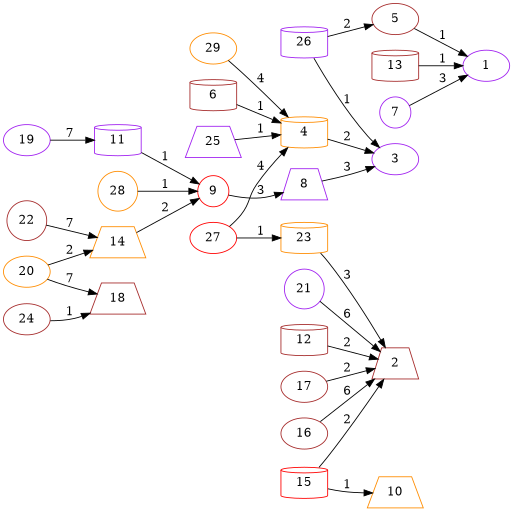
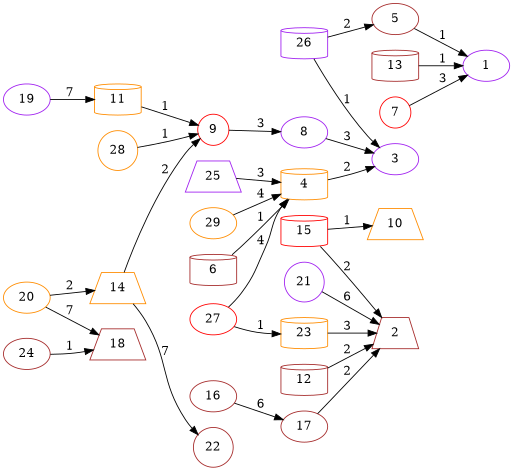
(395, 112) -> (395, 112)
(261, 129) -> (261, 173)
(118, 140) -> (118, 100)
(304, 184) -> (304, 132)
(67, 230) -> (164, 366)
(344, 403) -> (255, 410)
